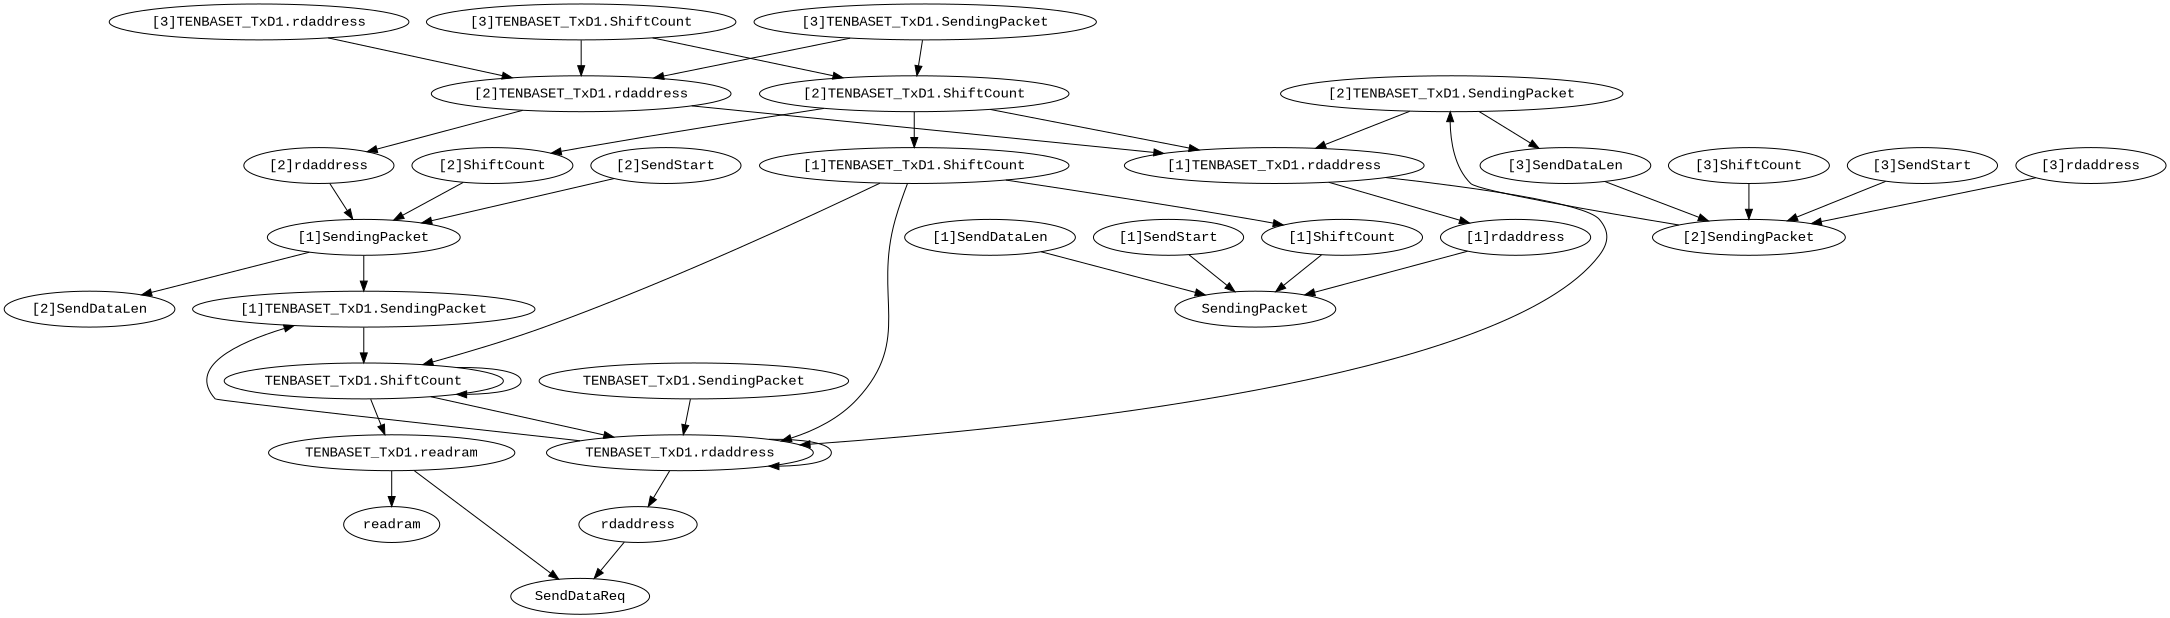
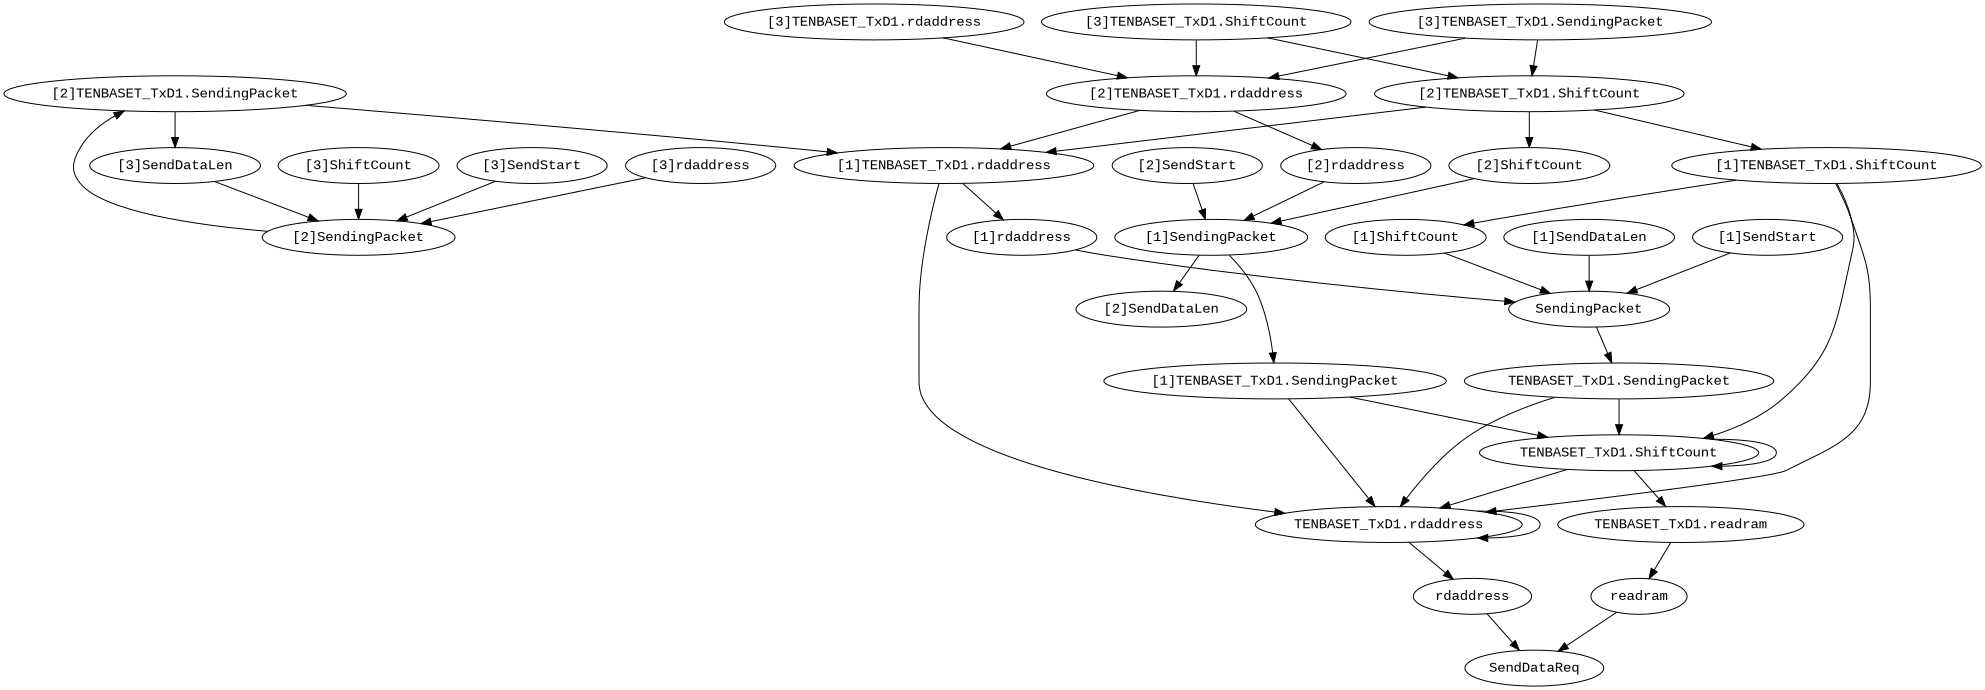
none -> (1602, 340)
none -> (1619, 412)
(339, 414) -> (1329, 449)
(482, 522) -> (1592, 629)
